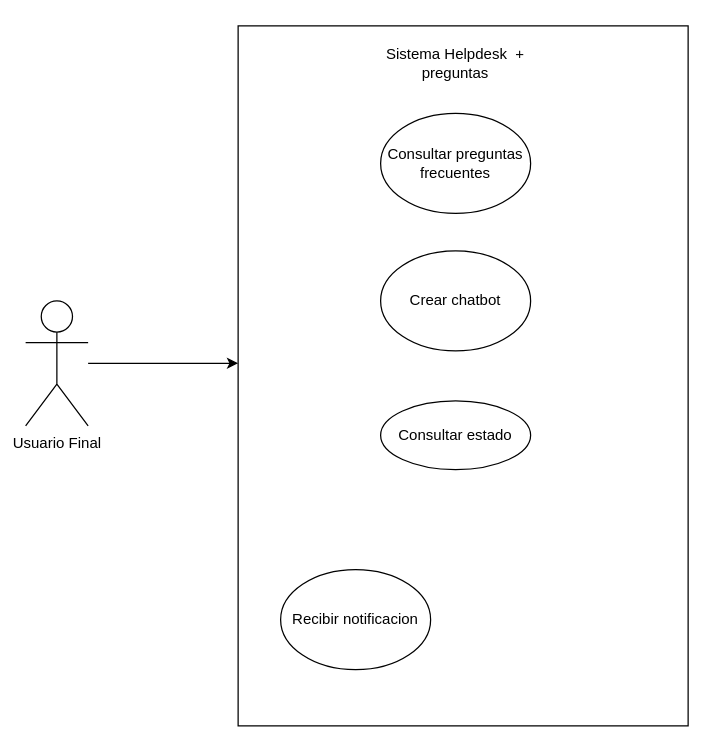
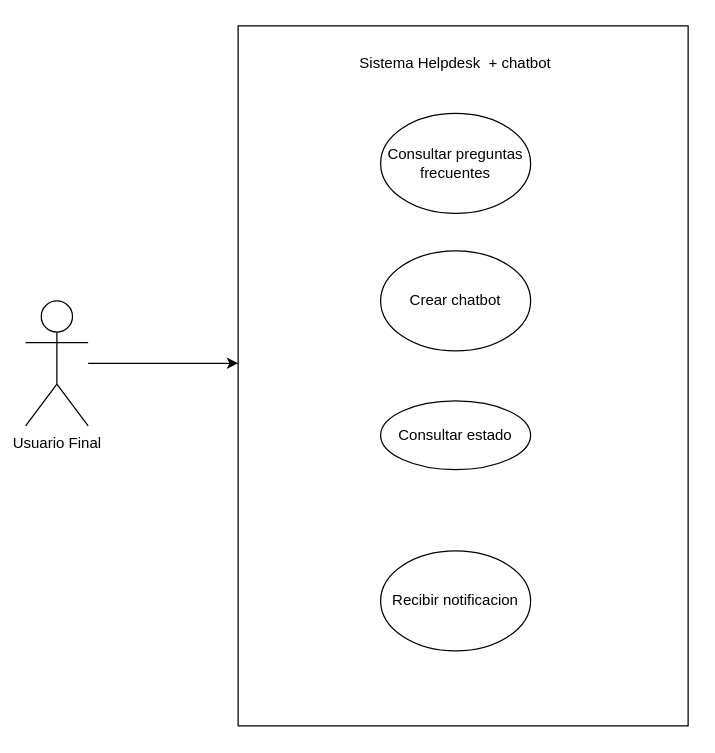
(456, 63) -> (456, 63)
(356, 619) -> (456, 601)
